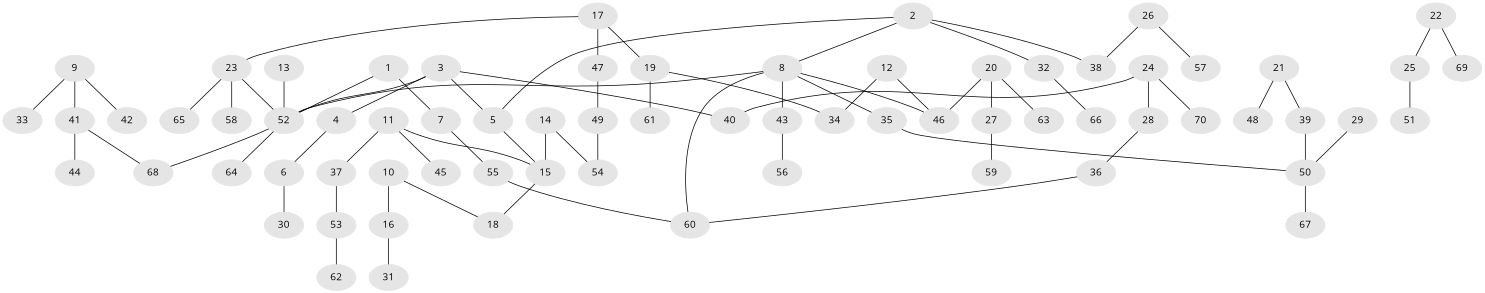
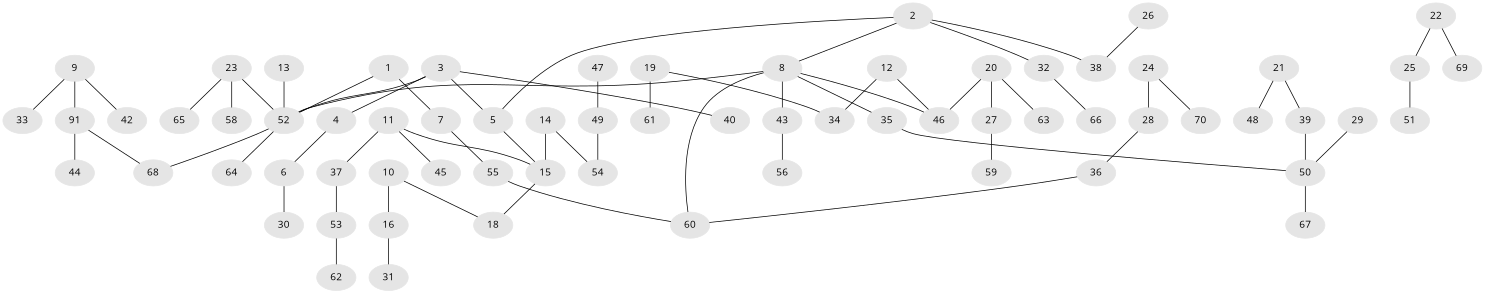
(598, 16) -> none
(1201, 68) -> none
(939, 94) -> none
(75, 121) -> (75, 121)
